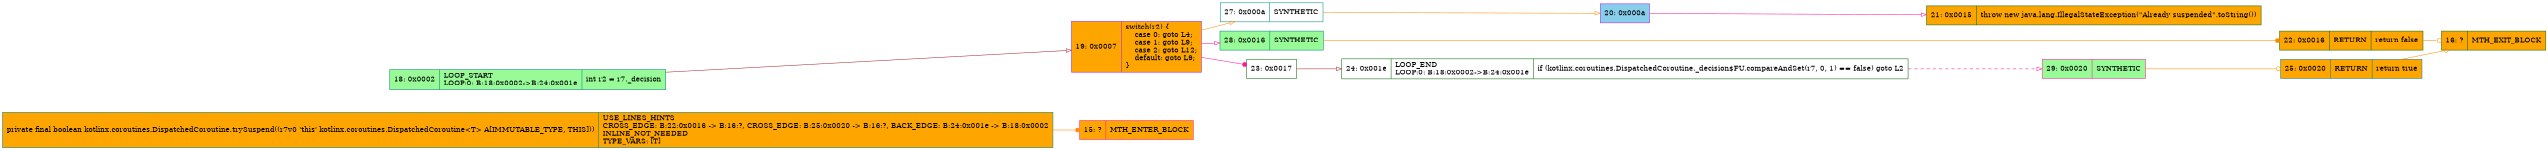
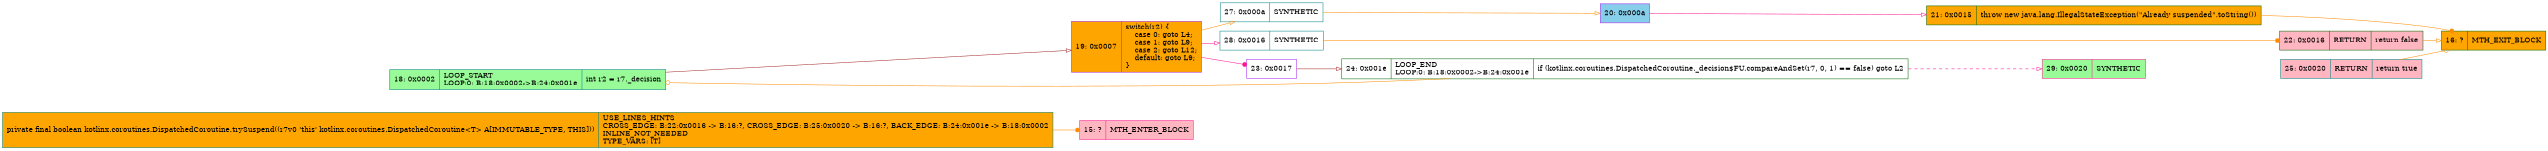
none -> (2356, 20)
(1272, 41) -> (1272, 41)
(2351, 41) -> (2351, 41)
(2430, 41) -> (2430, 41)
(1272, 69) -> (1272, 69)
(2211, 69) -> none
(2351, 69) -> (2351, 69)
none -> (1060, 86)
(1136, 130) -> (1136, 130)
